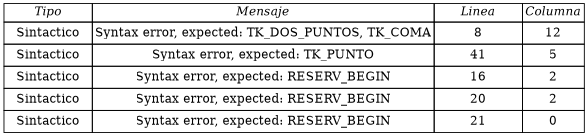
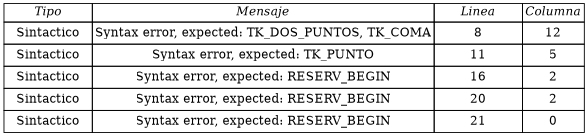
(478, 55) -> (478, 55)
